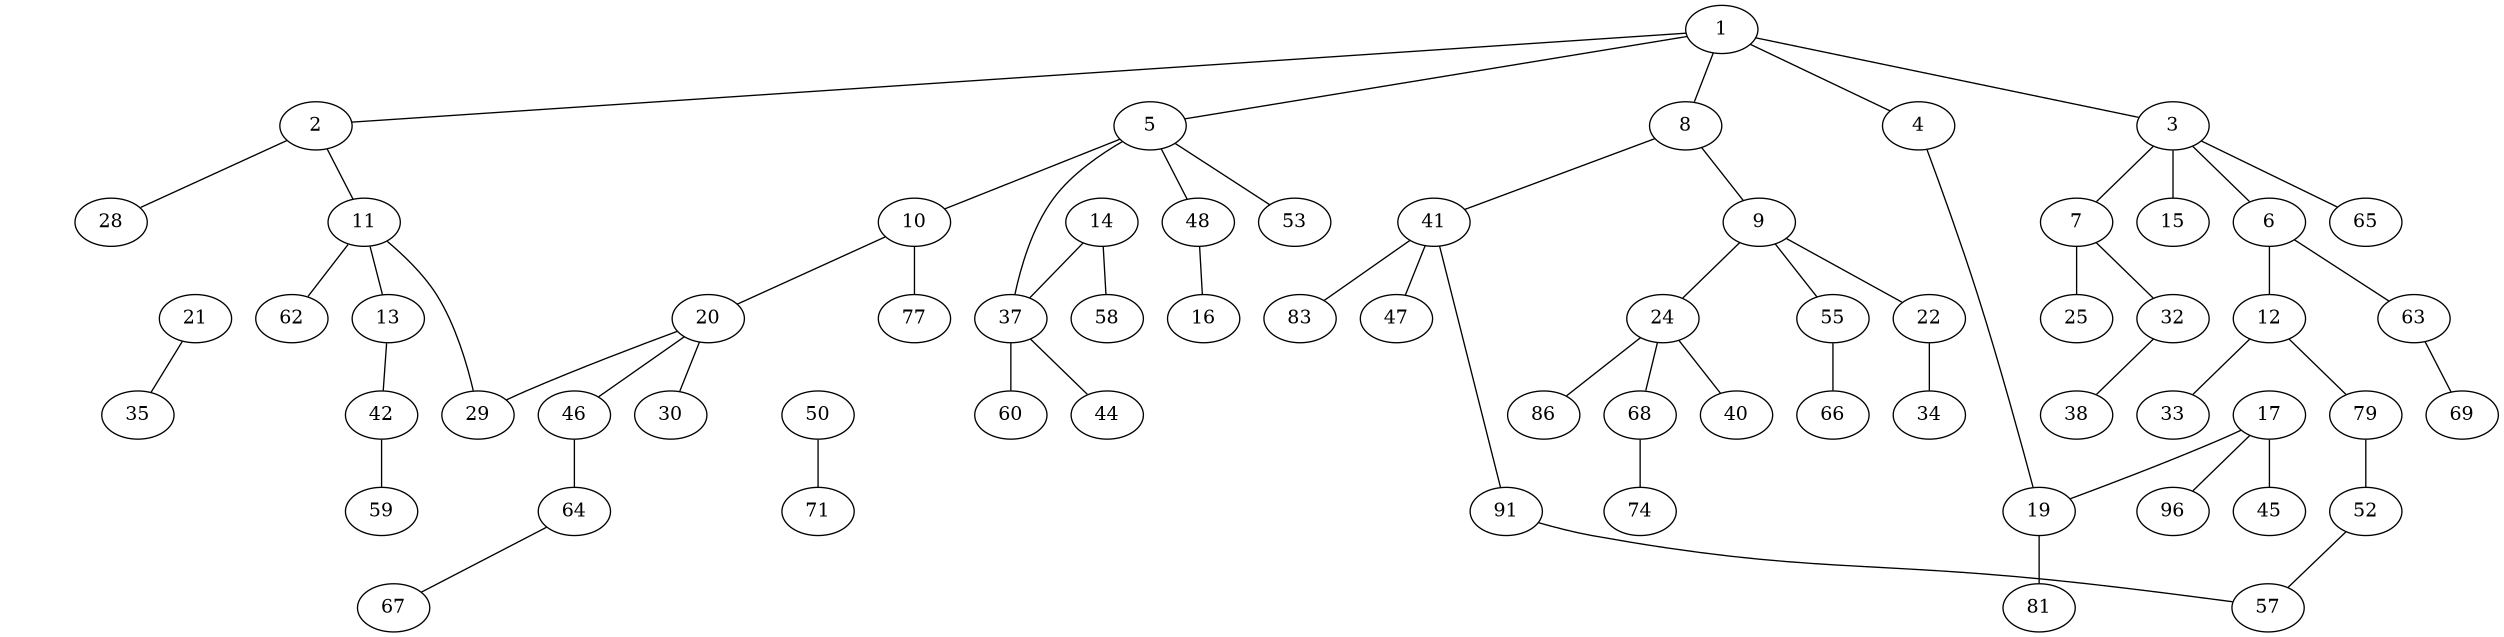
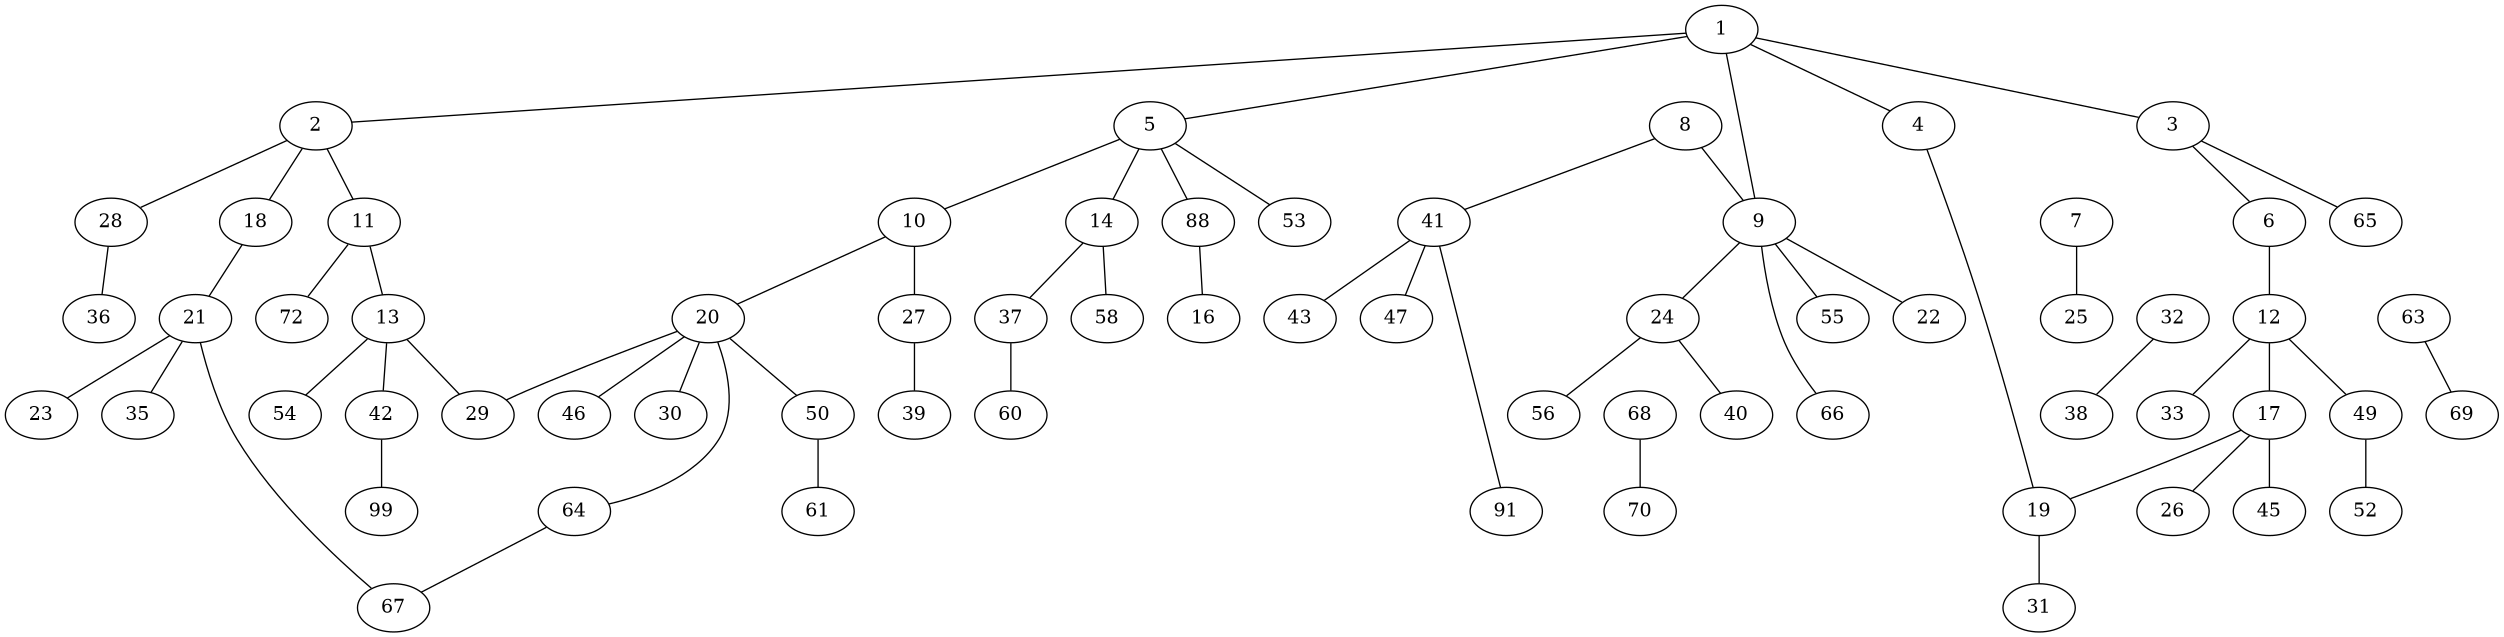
(1704, 77) -> (1741, 126)
(2125, 174) -> none
(1050, 204) -> (1126, 174)
none -> (256, 222)
(1198, 222) -> (1198, 222)
(2173, 222) -> none
(2125, 270) -> none
(2342, 271) -> none
(444, 308) -> (433, 367)
none -> (99, 319)
(292, 319) -> (292, 319)
(914, 319) -> (914, 319)
(1300, 319) -> (1300, 319)
none -> (763, 367)
(1652, 367) -> none
(1833, 367) -> (1778, 324)
none -> (2269, 367)
none -> (42, 415)
none -> (285, 415)
none -> (914, 415)
(1107, 415) -> none
(1544, 415) -> (1544, 415)
(1929, 415) -> none
(2366, 415) -> (2366, 415)
(574, 463) -> (710, 451)
none -> (265, 479)
(382, 511) -> (382, 511)
(818, 511) -> (818, 511)
(1640, 511) -> (1640, 511)
(2173, 511) -> (2173, 511)
(2039, 608) -> (2039, 608)
(2268, 608) -> none
